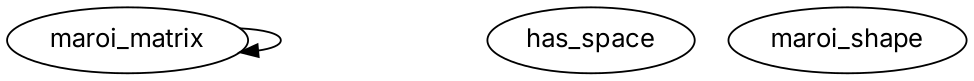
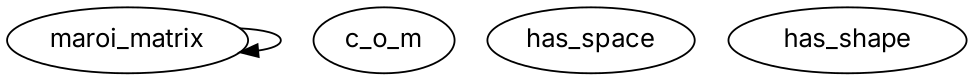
none -> (384, 40)
(848, 40) -> (848, 40)
